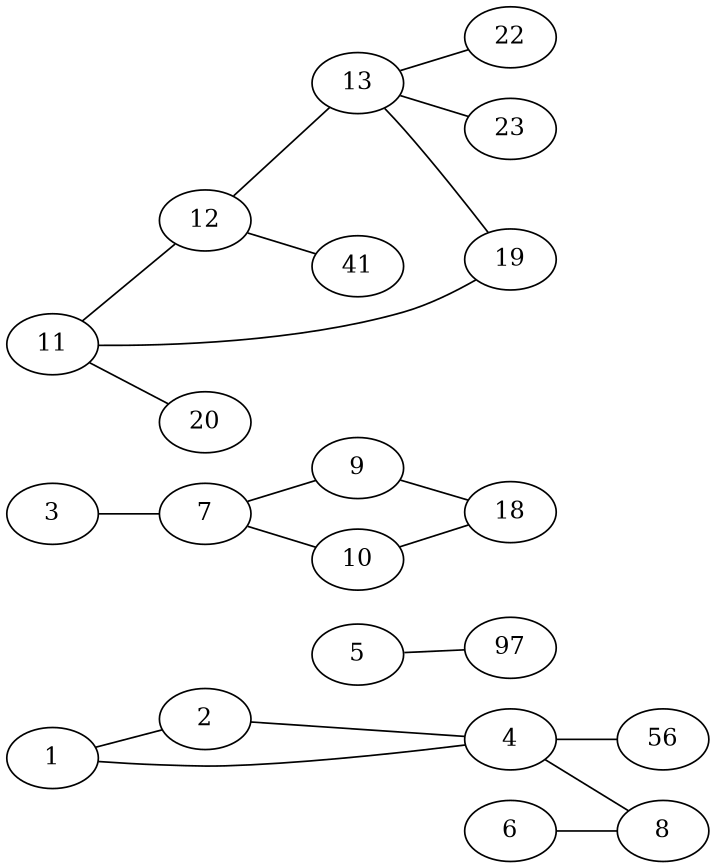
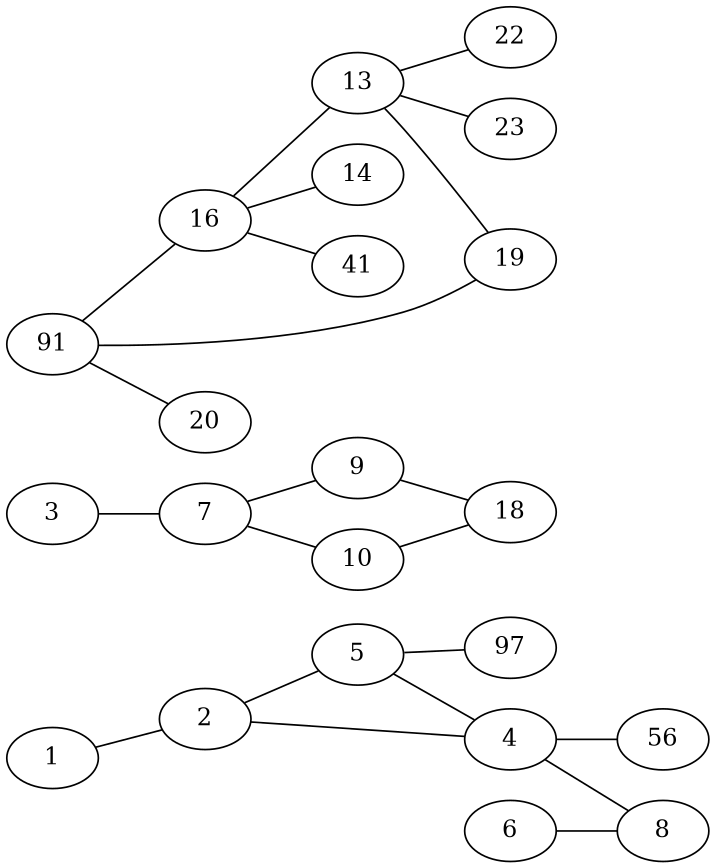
none -> (358, 175)
(205, 220) -> (205, 220)
(53, 344) -> (53, 344)
none -> (282, 687)
(282, 763) -> (434, 697)
